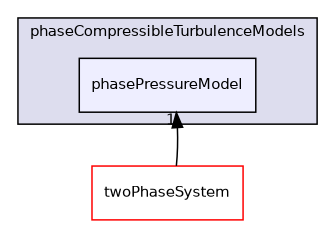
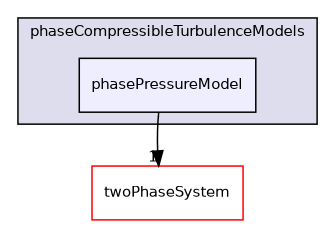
(178, 147) -> (157, 134)
